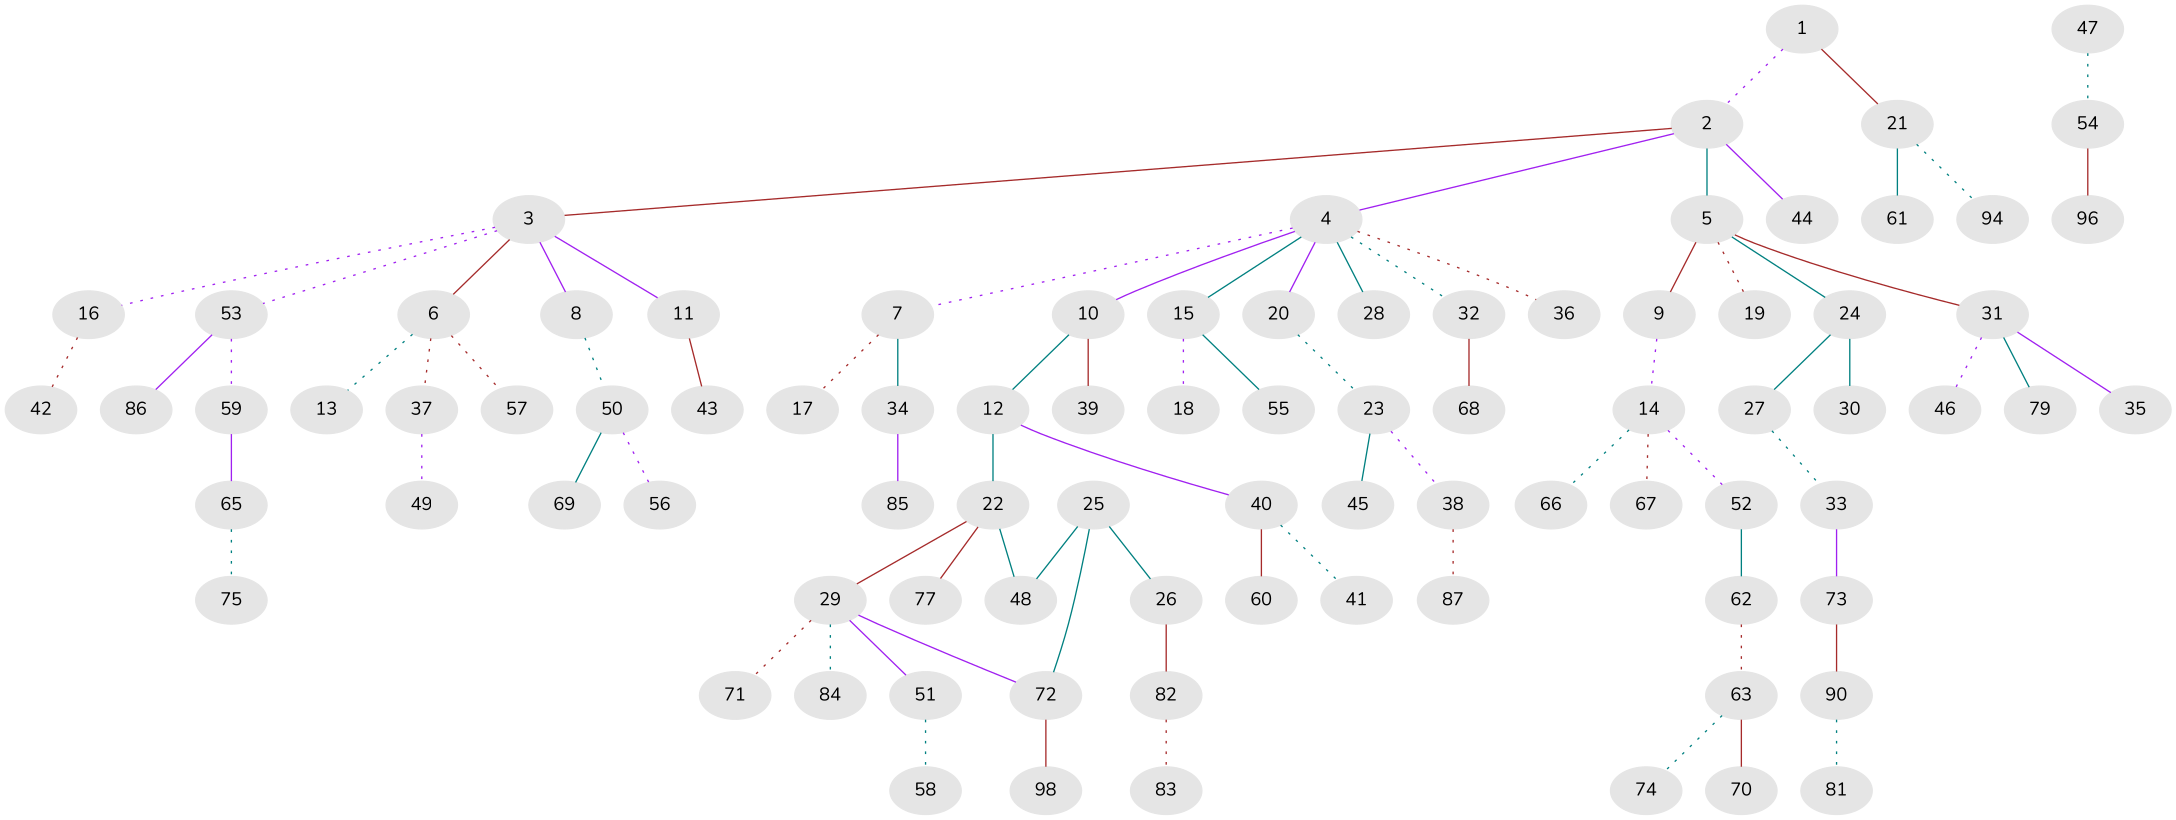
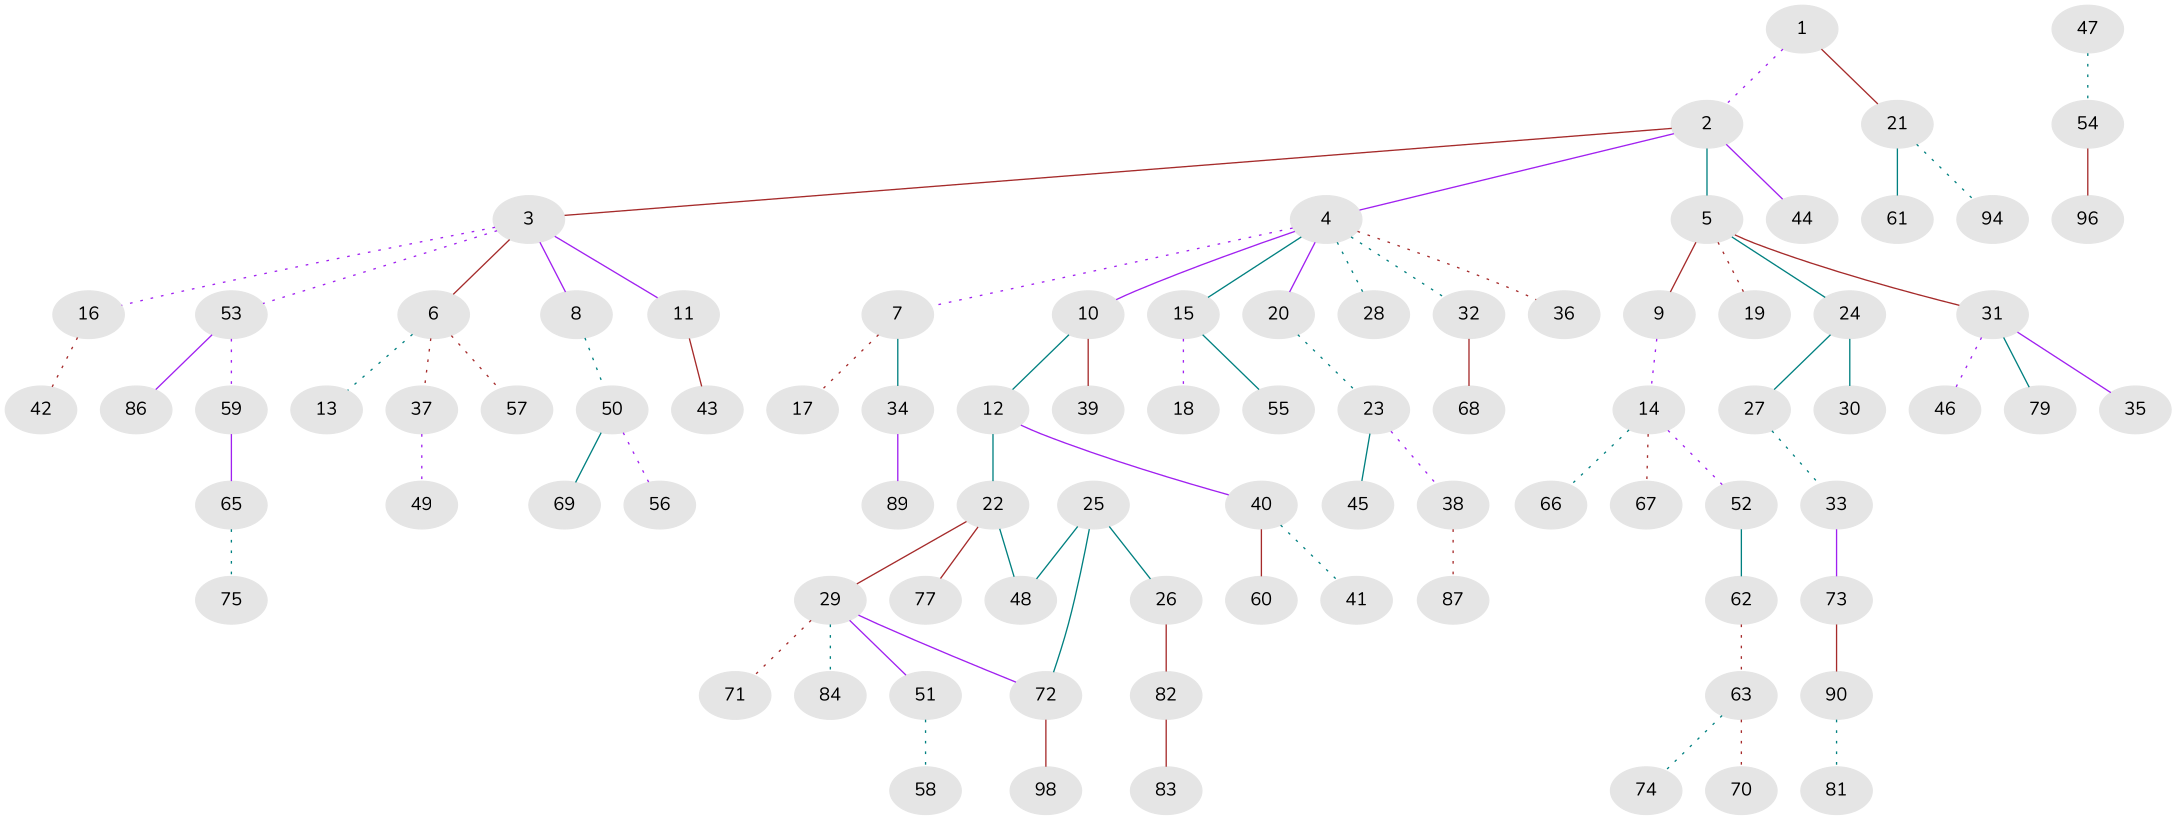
(1350, 267) -> (1350, 267)
(898, 505) -> (898, 505)
(1166, 743) -> (1166, 743)
(1741, 743) -> (1741, 743)
